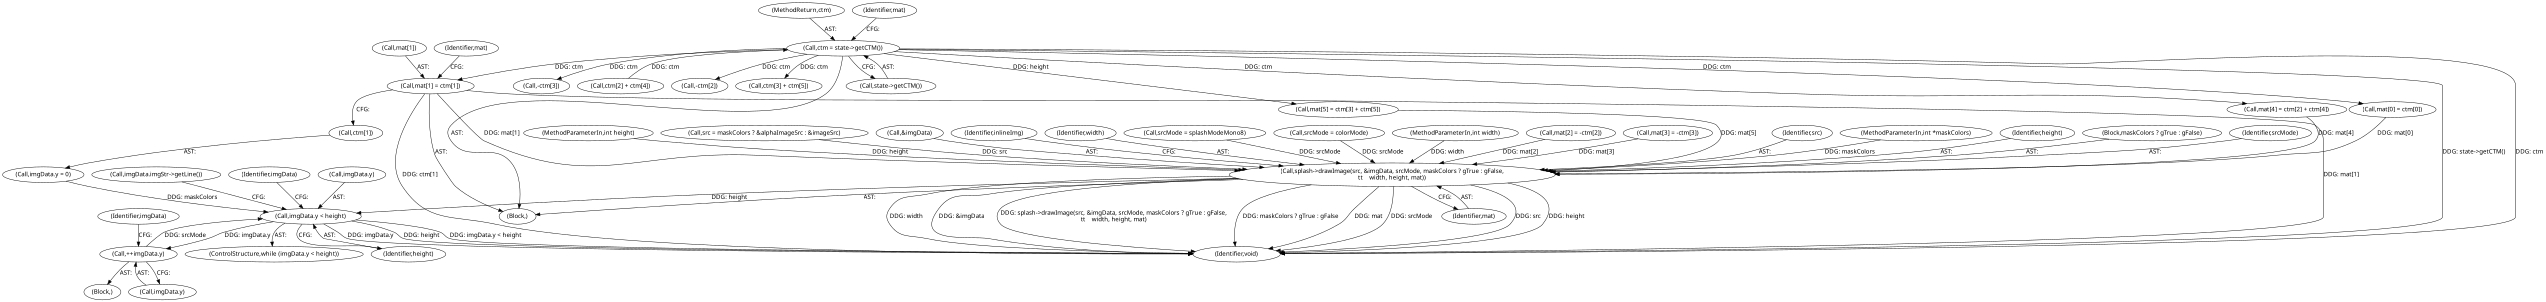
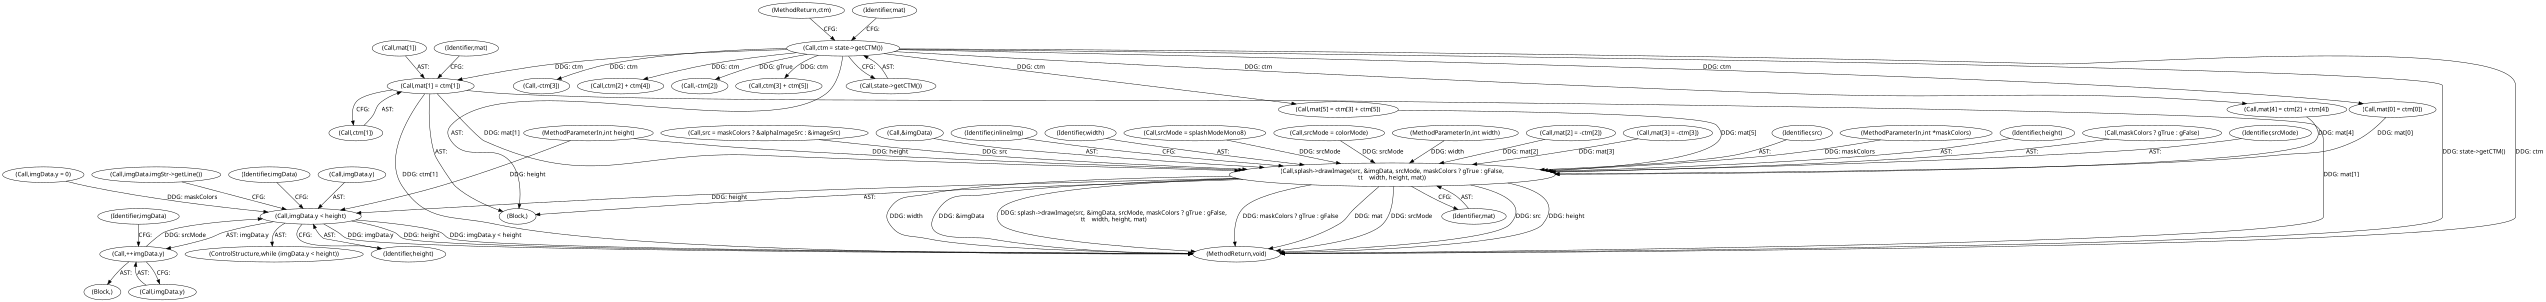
(831, 29) -> (831, 29)
(695, 56) -> (722, 62)
(776, 67) -> (776, 67)
(1031, 67) -> (1031, 67)
(2152, 133) -> (2152, 133)
(199, 147) -> (377, 106)
none -> (459, 180)
(248, 235) -> (248, 235)
(1237, 254) -> (1237, 254)
